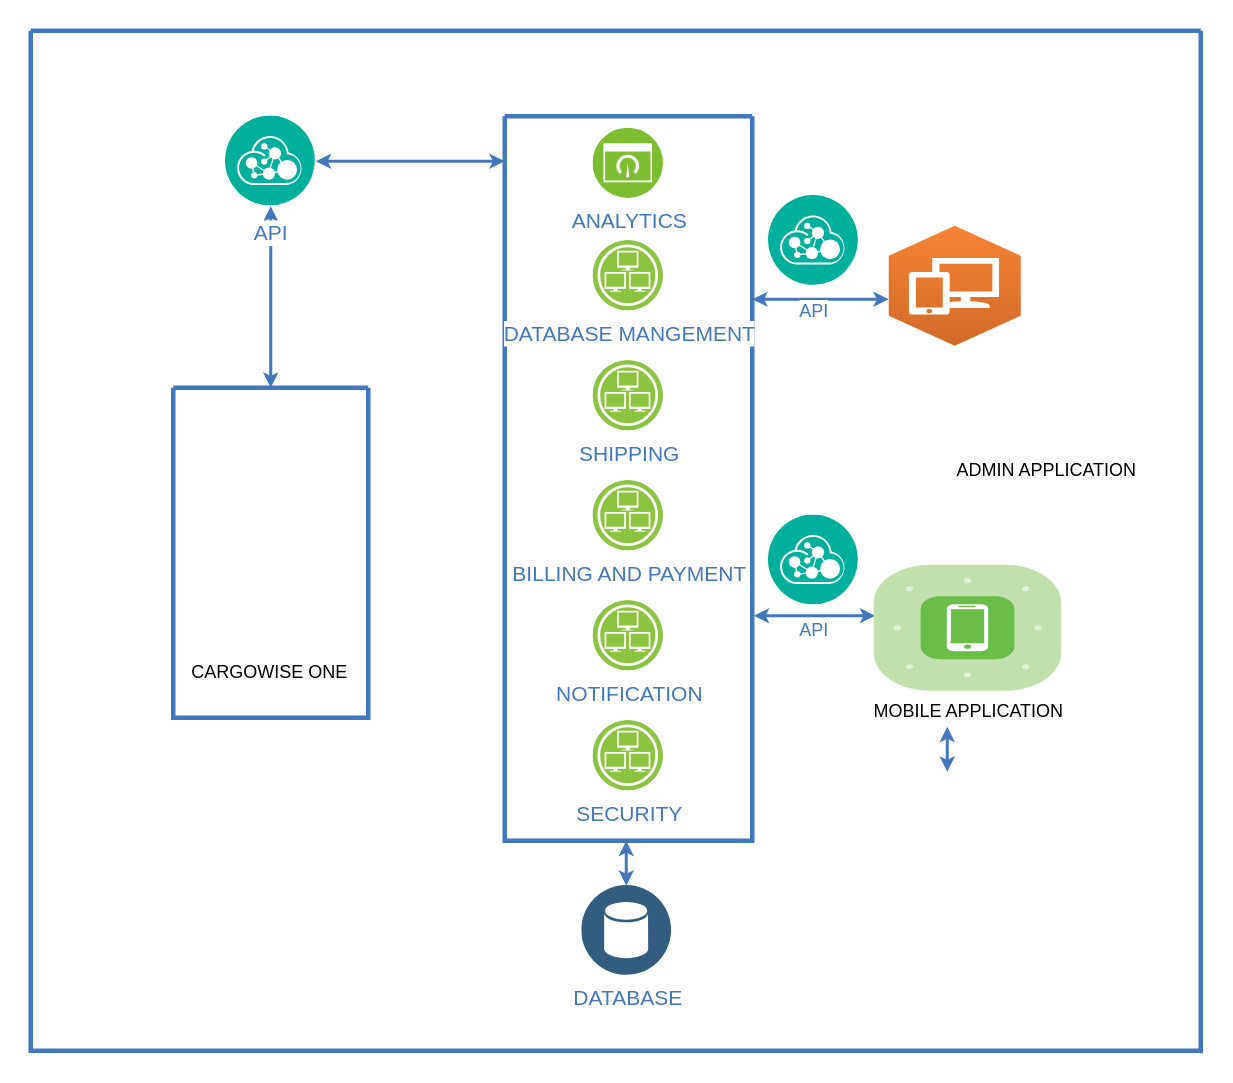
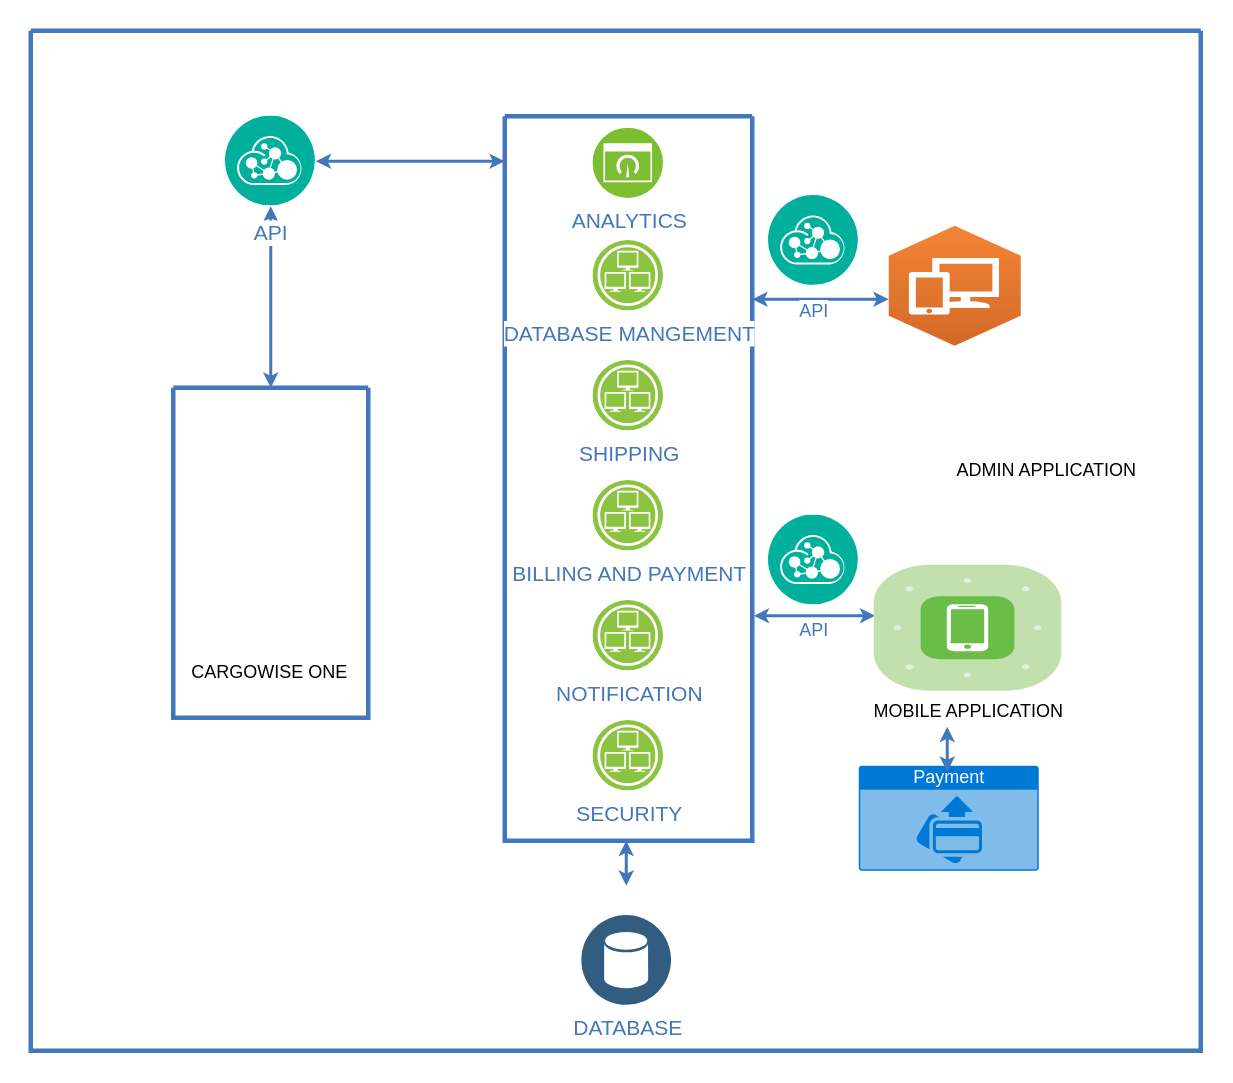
none -> (949, 818)
(627, 931) -> (627, 961)
